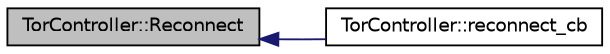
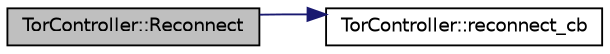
(302, 39) -> (284, 14)
